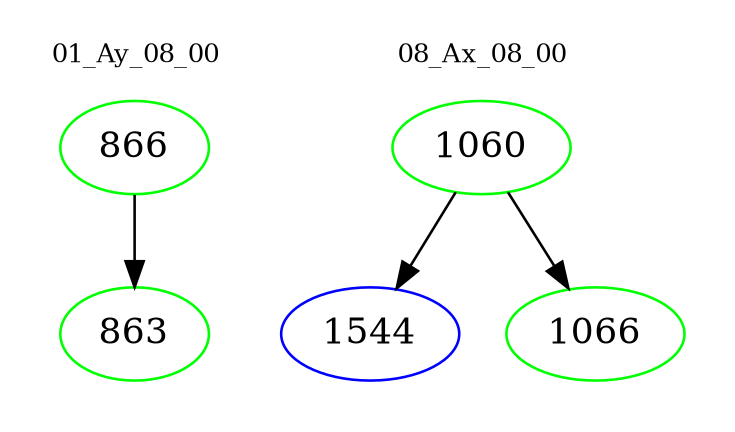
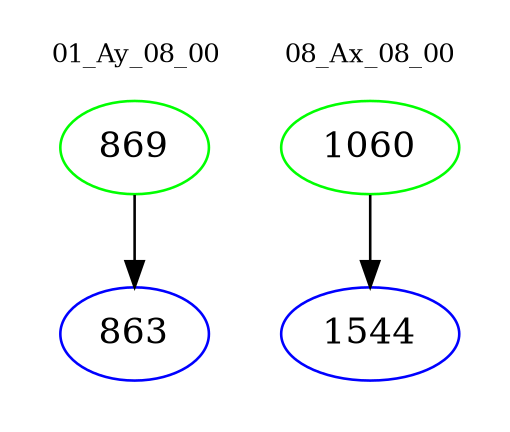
(135, 148) -> (135, 148)
(135, 334) -> (135, 334)
(595, 334) -> none
